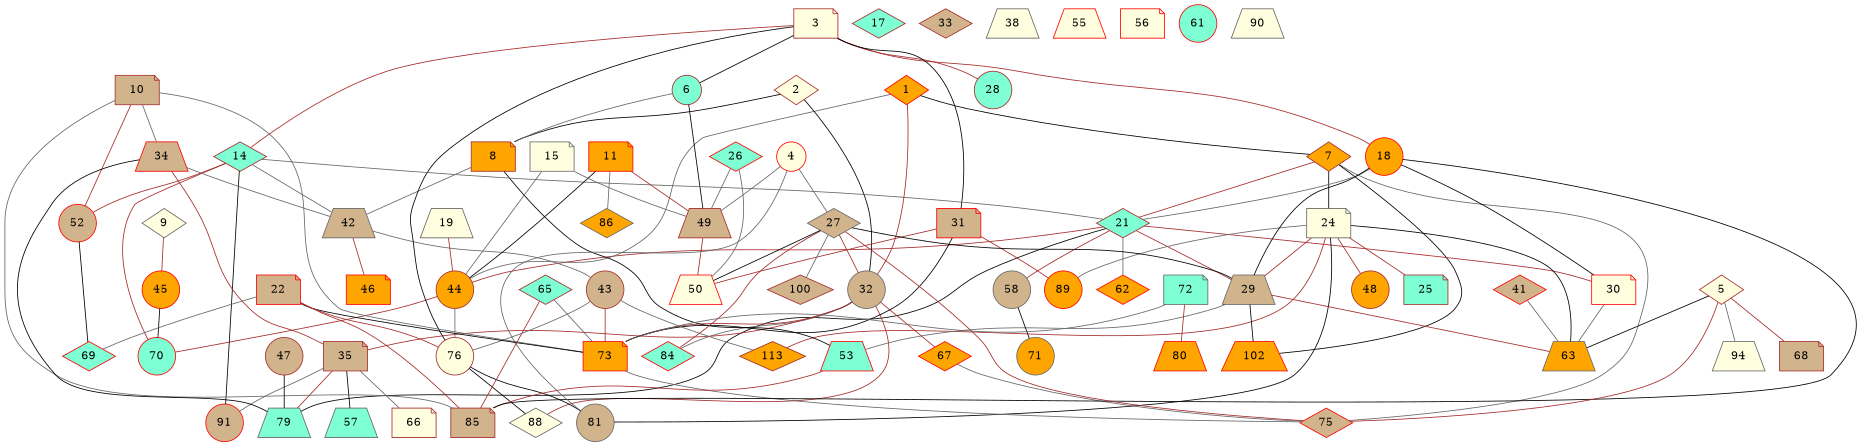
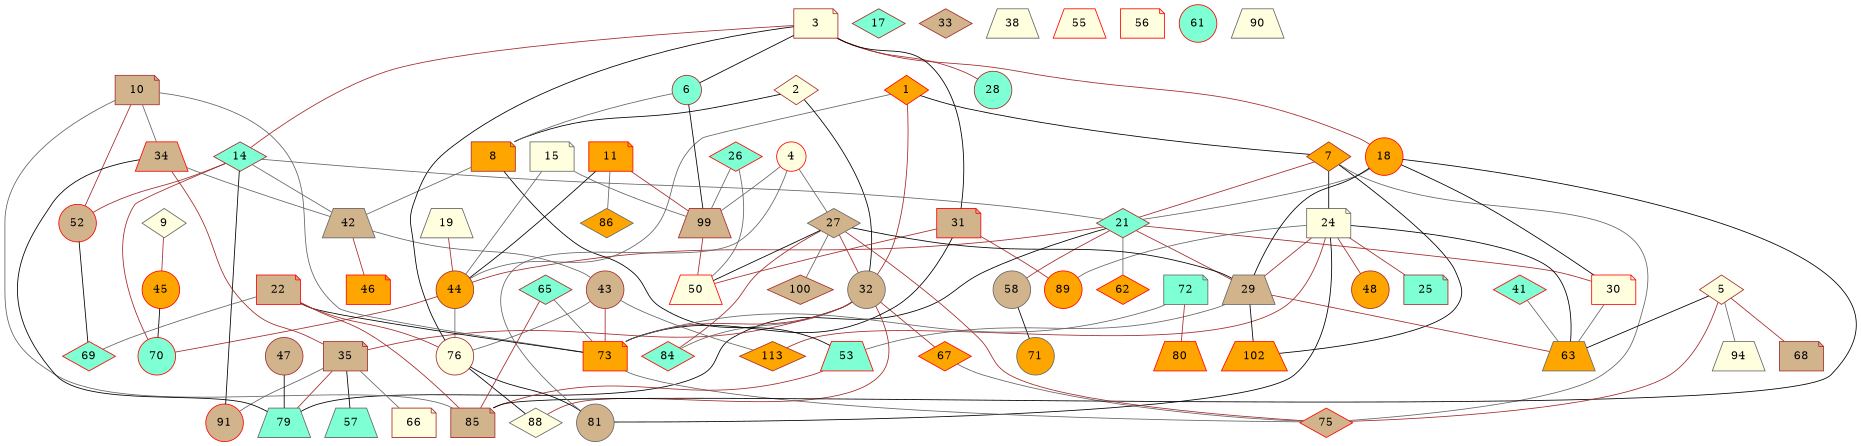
(705, 223) -> (705, 223)
(1520, 290) -> (1520, 290)
